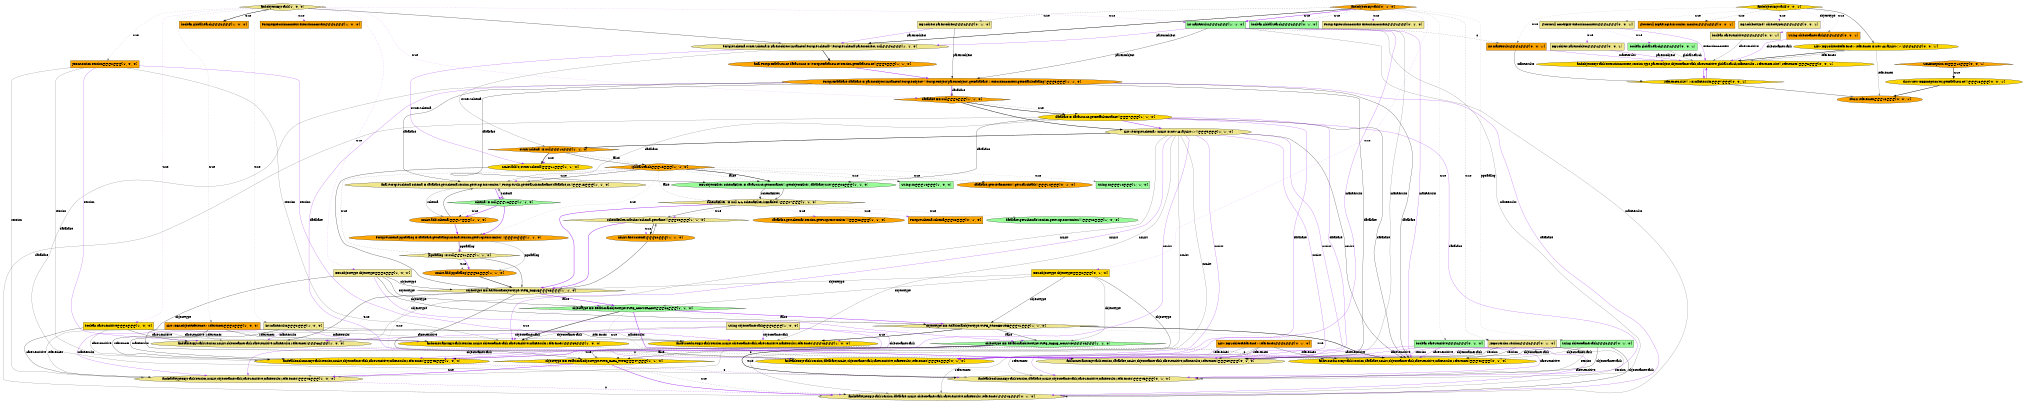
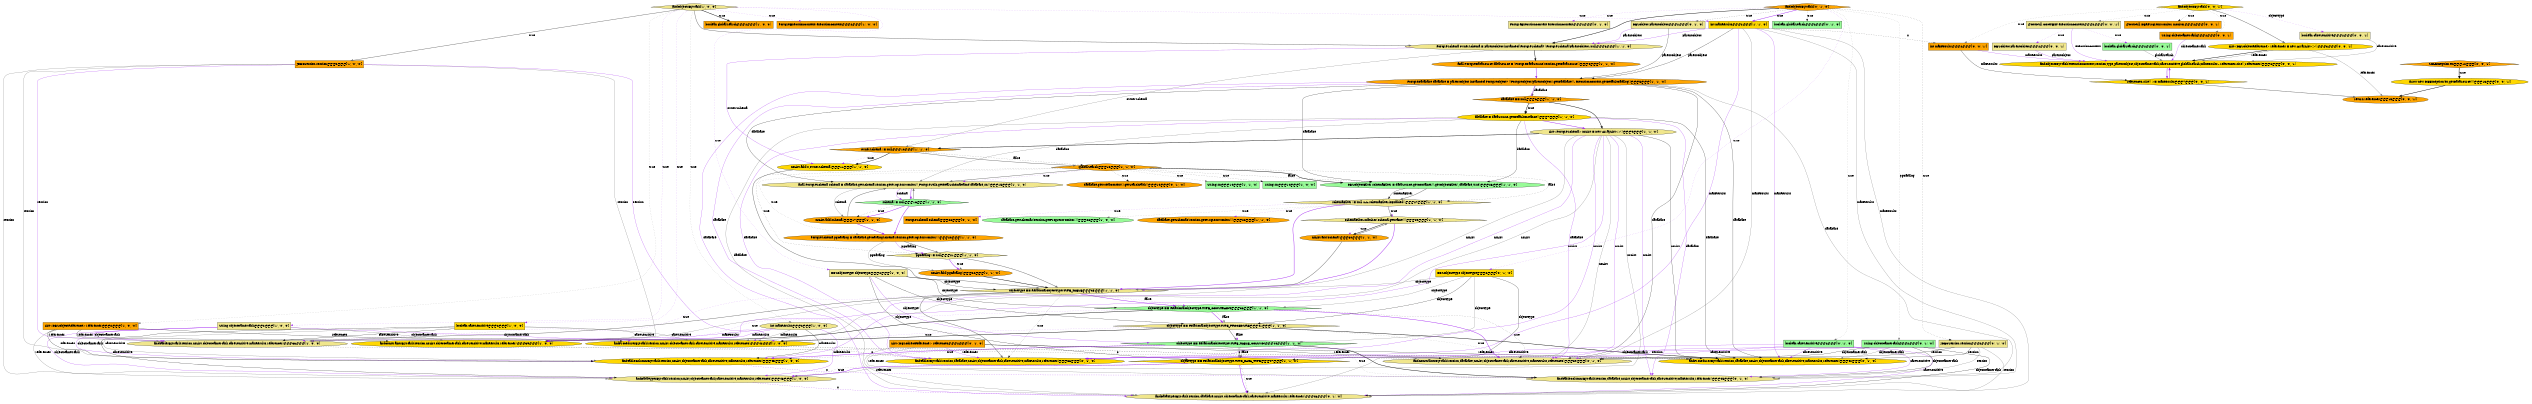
(171, 12) -> (516, 35)
(1216, 25) -> (1739, 25)
(1779, 25) -> none
(607, 81) -> (633, 319)
(294, 326) -> (799, 326)
